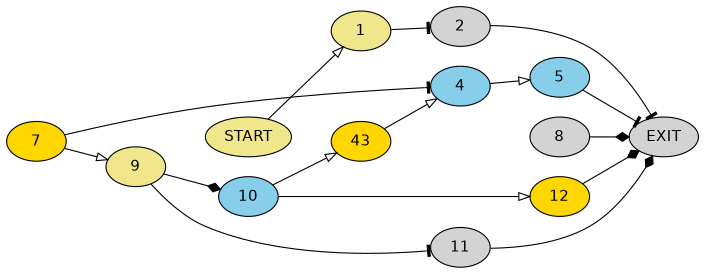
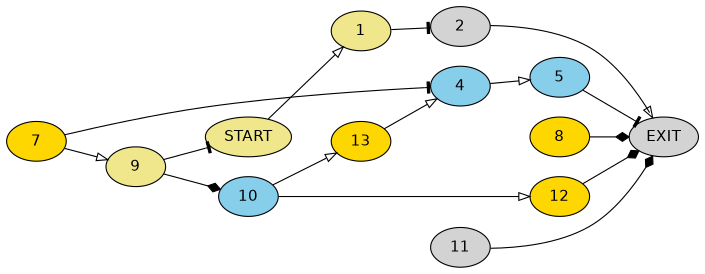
(584, 45) -> (584, 45)
(560, 137) -> (560, 137)
(361, 141) -> (361, 141)
(279, 246) -> (184, 154)
